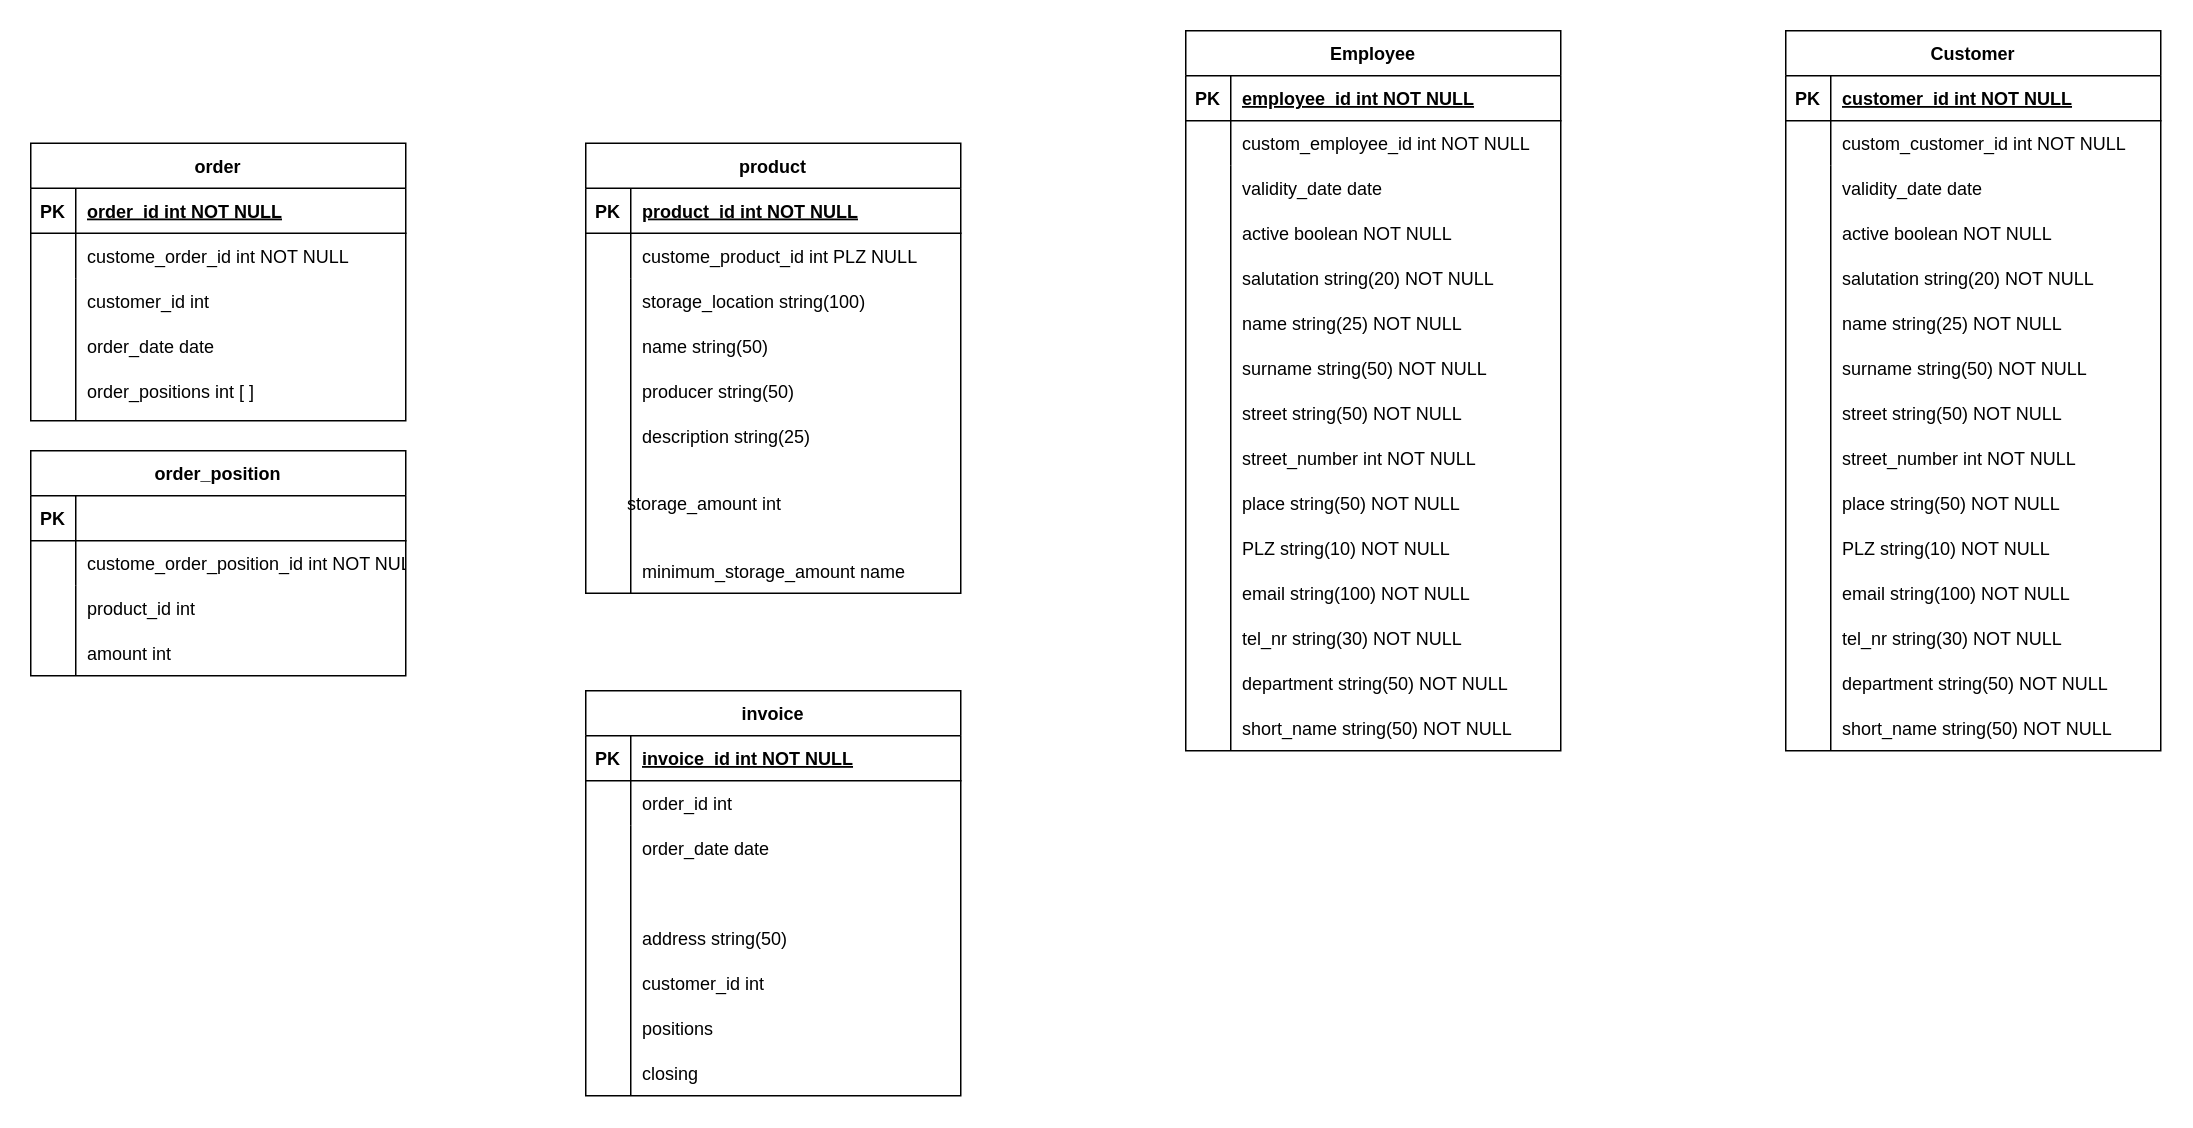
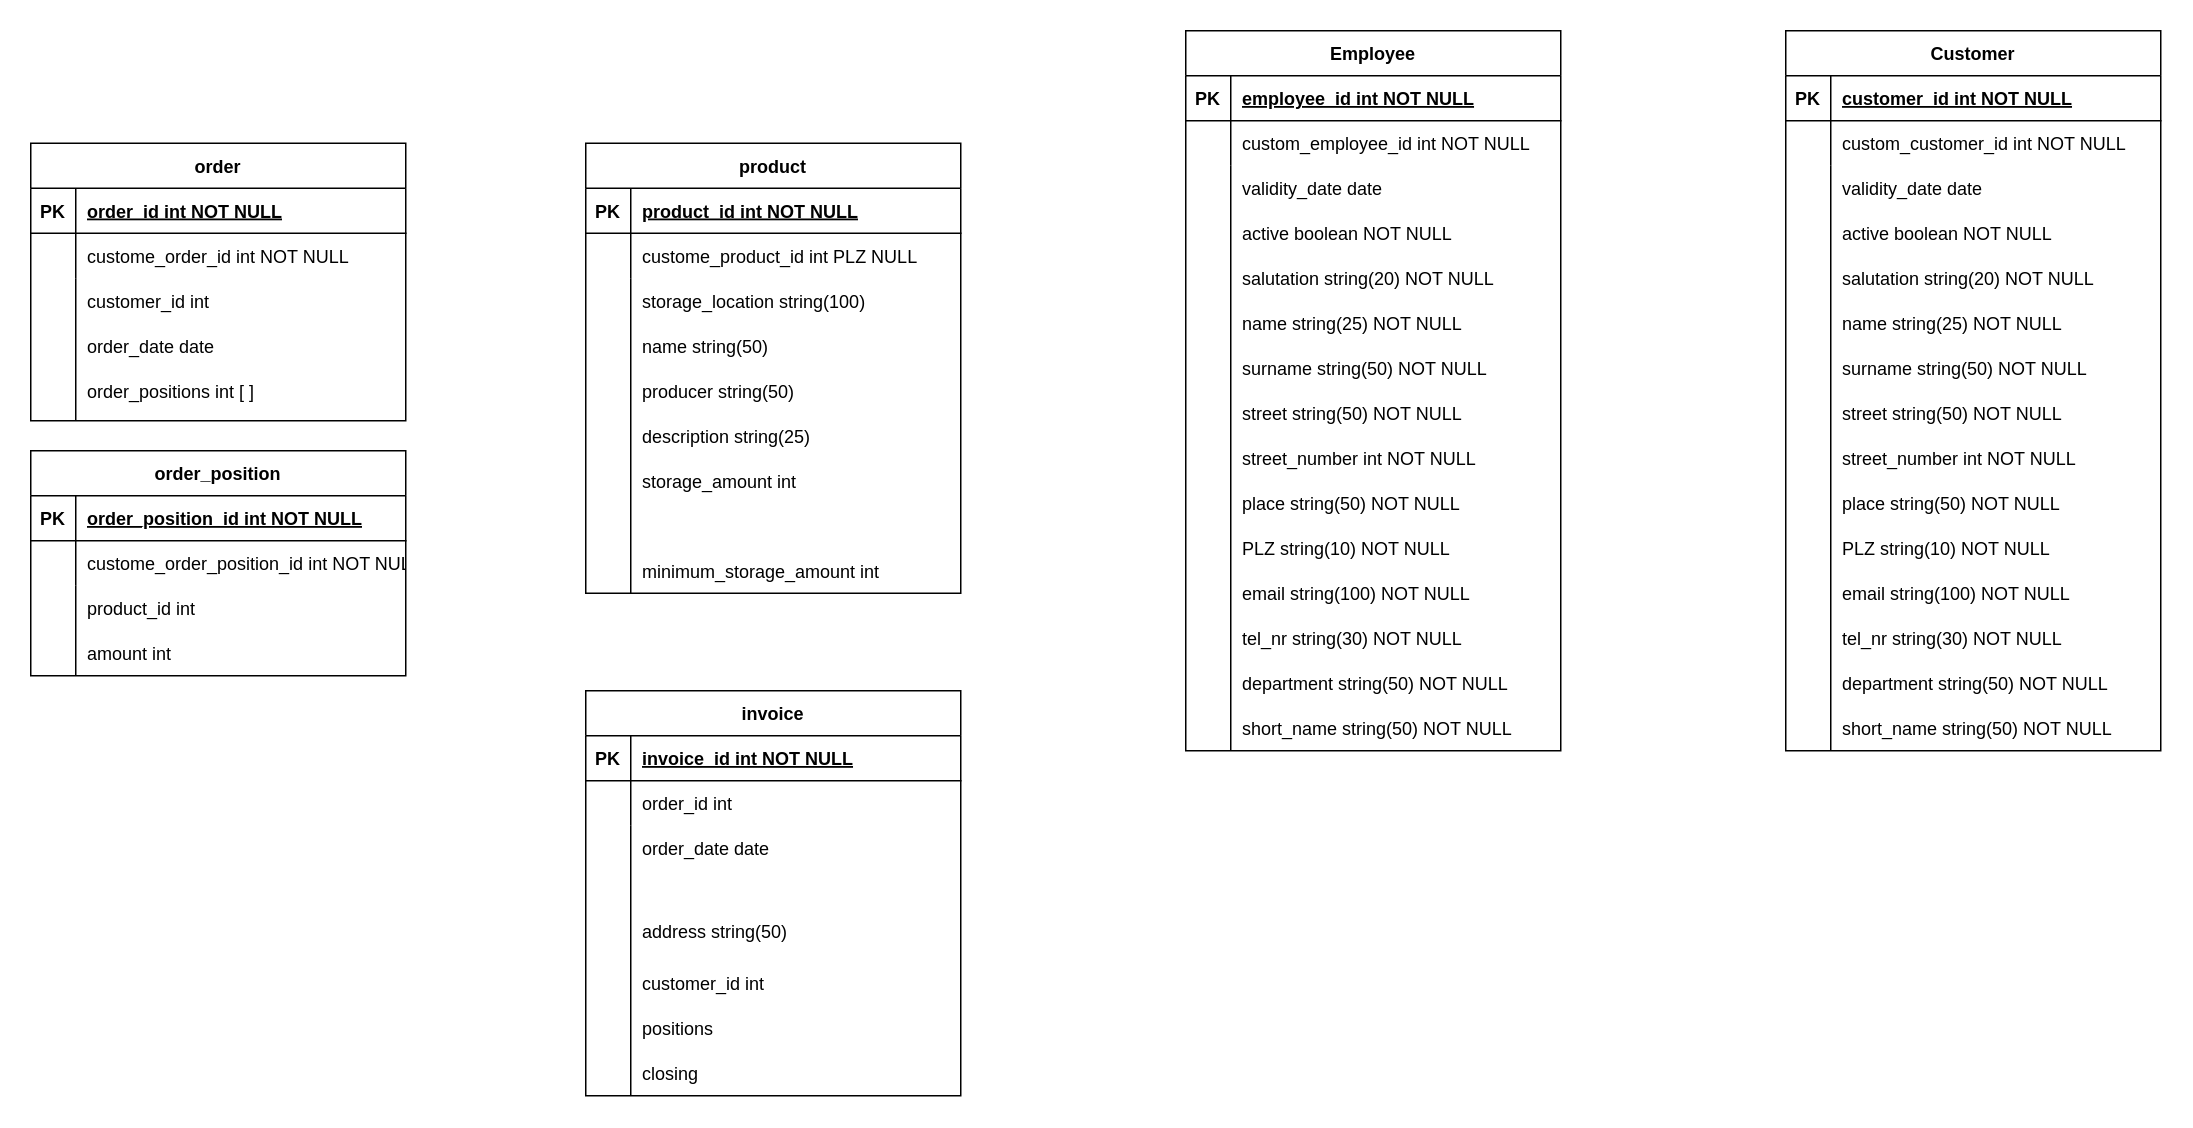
(781, 503) -> (796, 481)
none -> (241, 518)
(771, 572) -> (764, 572)
(796, 938) -> (751, 931)
